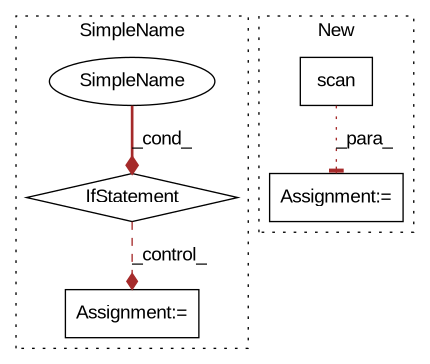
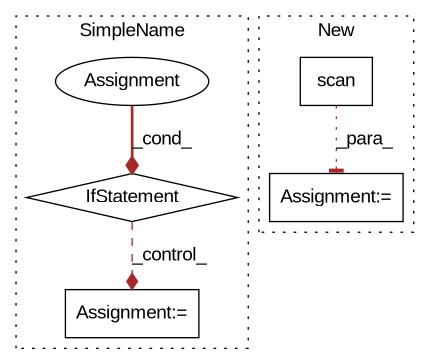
(132, 81) -> (132, 81)
